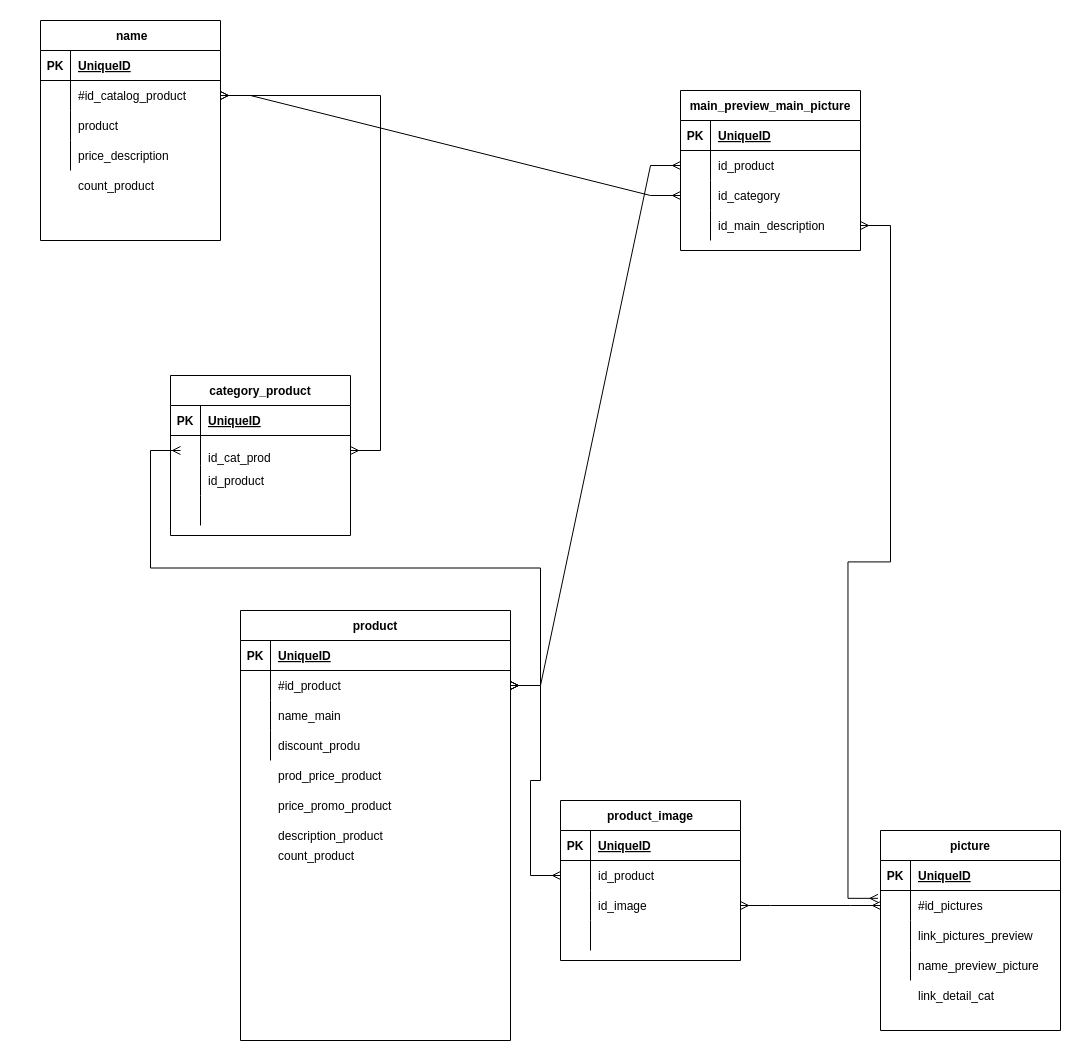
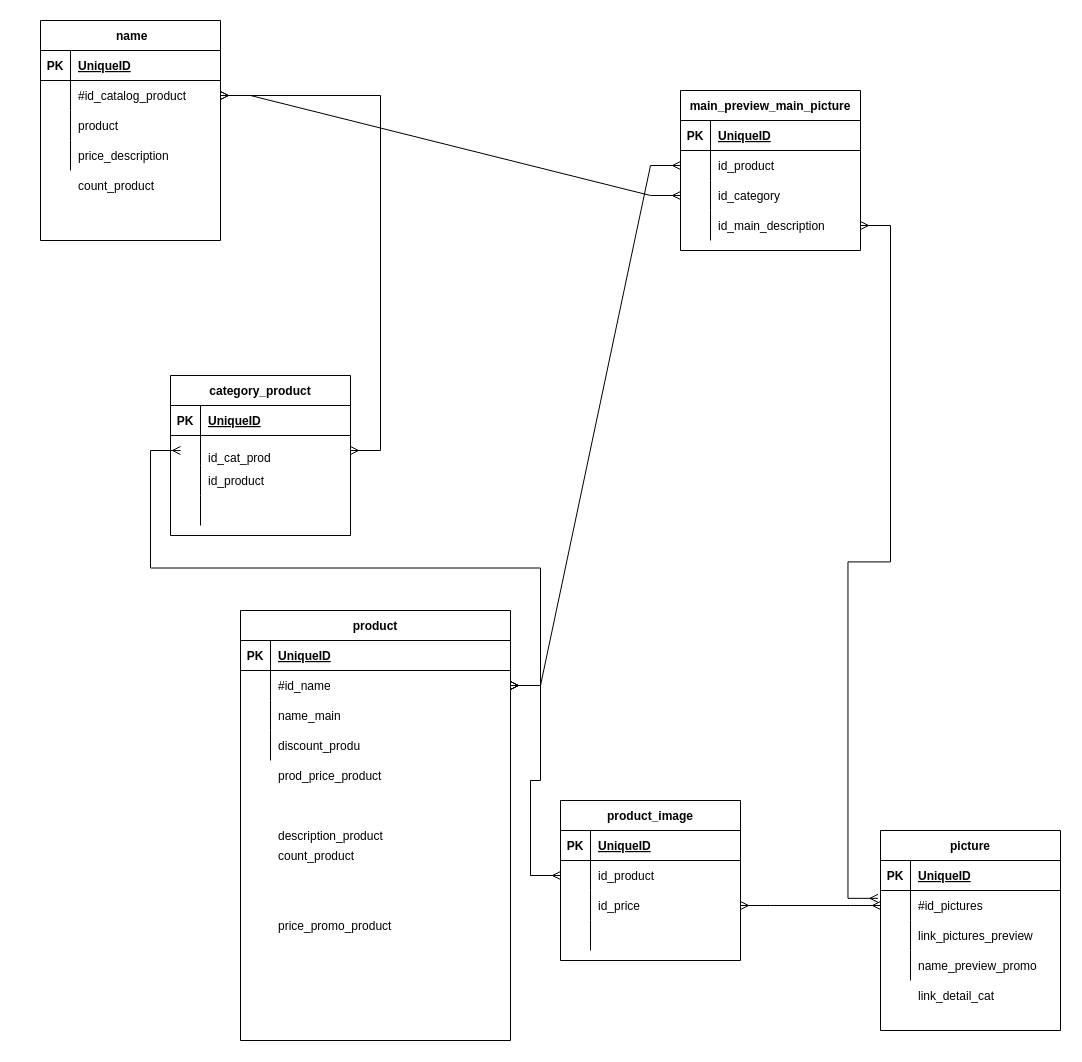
(313, 686) -> (303, 686)
(351, 806) -> (351, 926)
(622, 906) -> (622, 906)
(982, 966) -> (977, 966)
